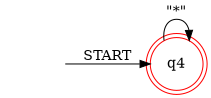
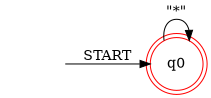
(177, 64) -> (177, 64)
